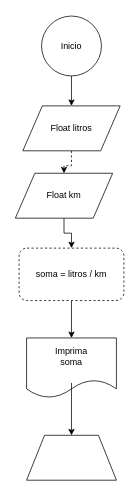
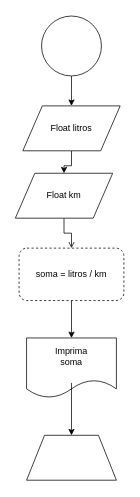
(72, 45) -> none
(72, 162) -> (72, 162)
(72, 241) -> (72, 243)
